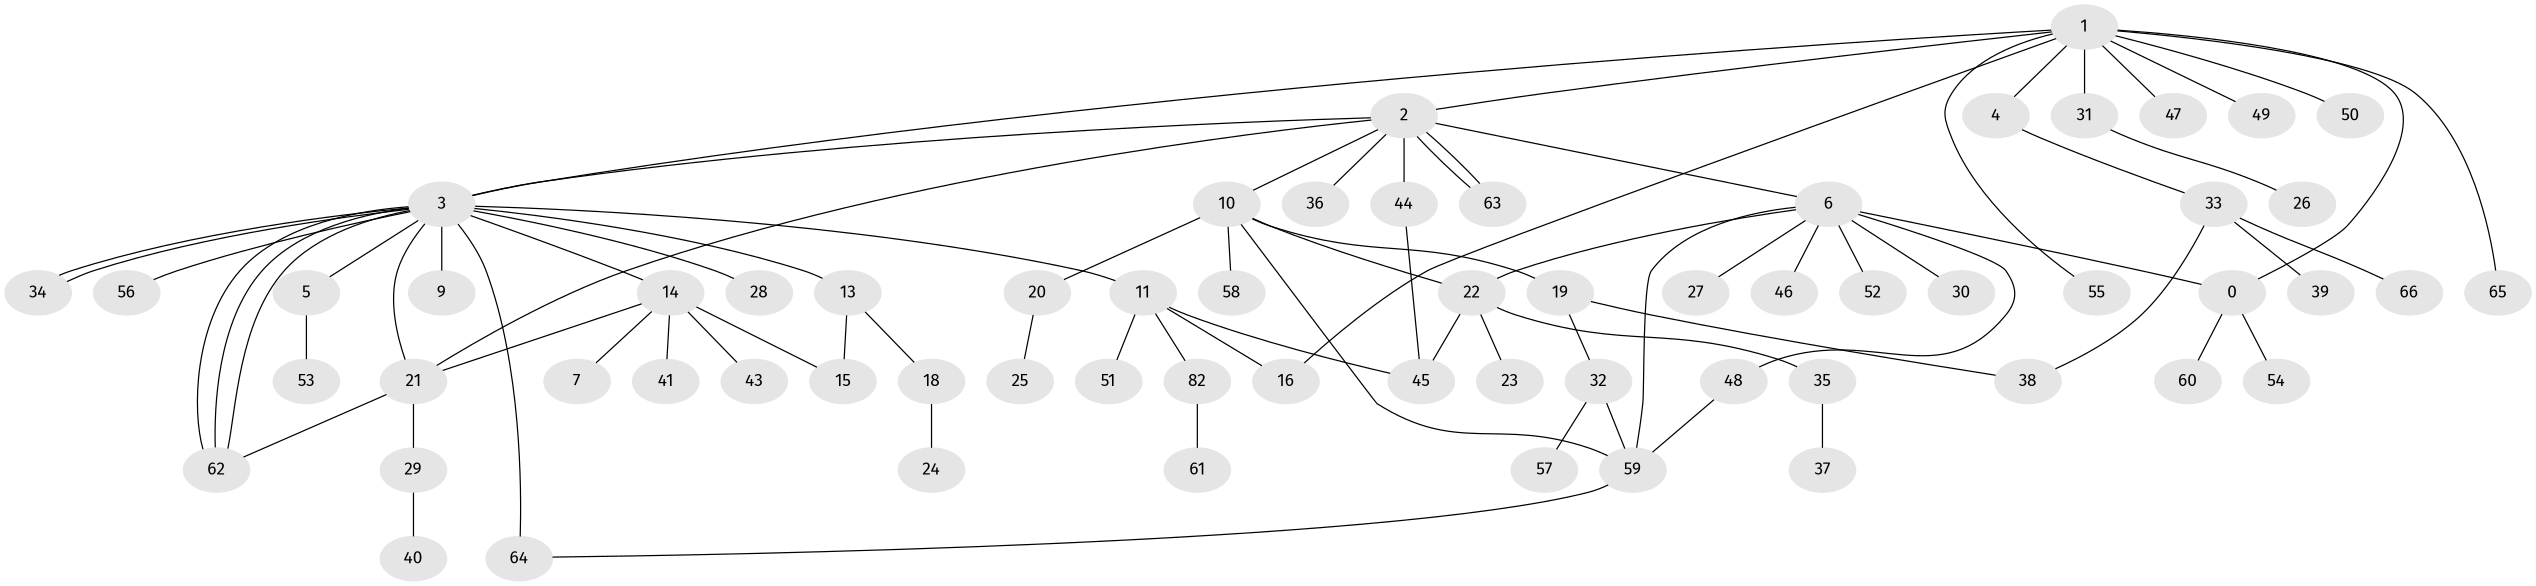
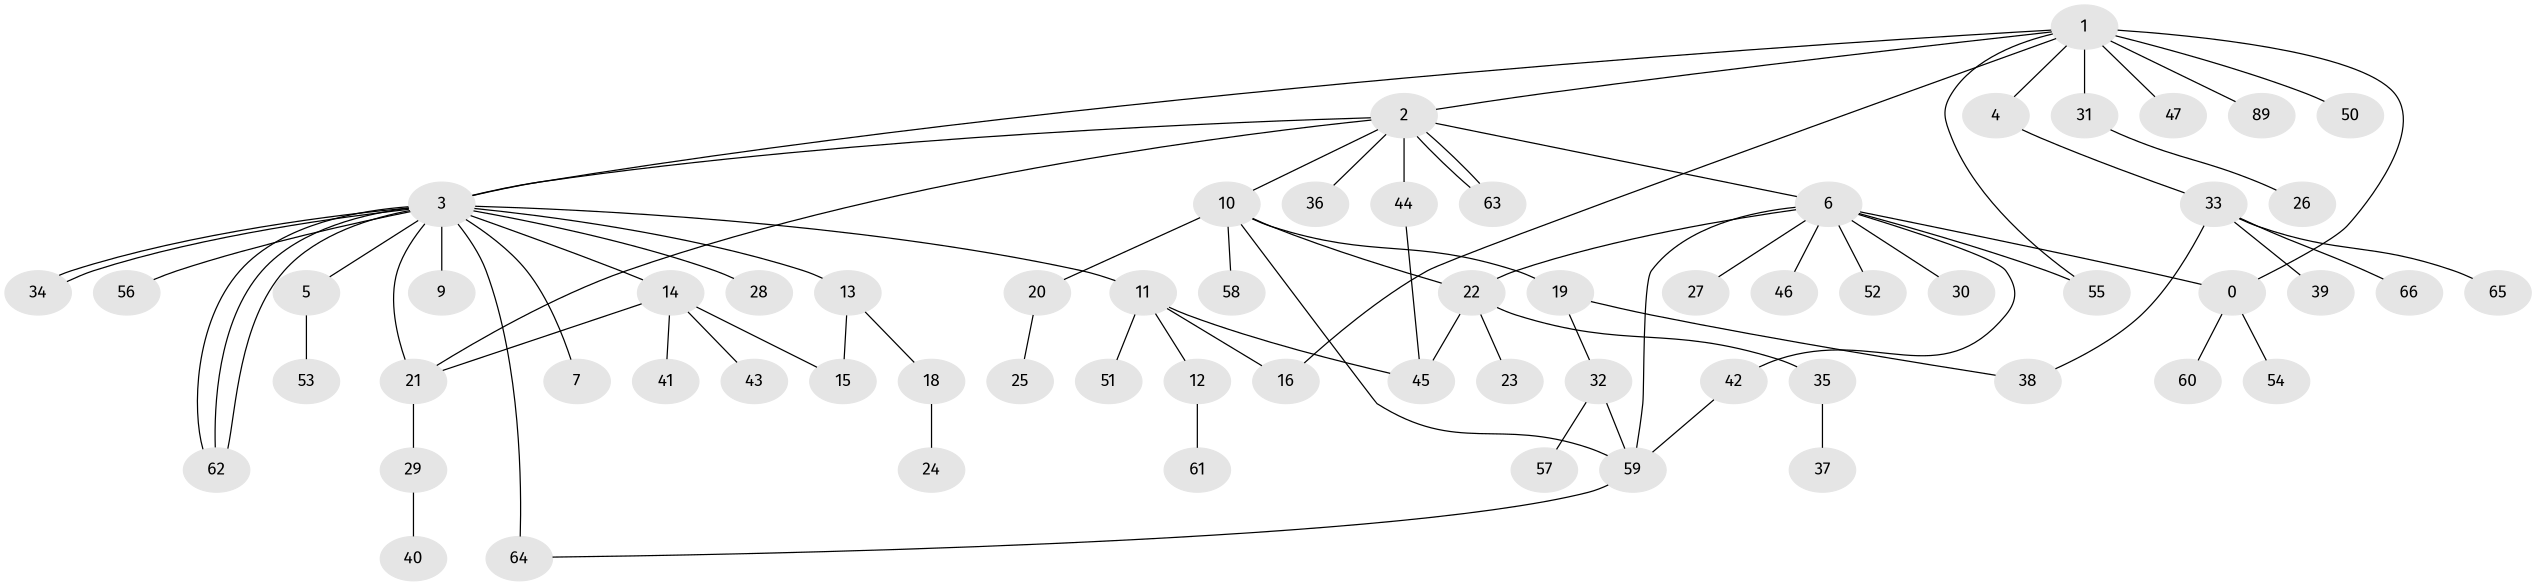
(2390, 80) -> (2356, 249)
(2262, 116) -> (2262, 116)
none -> (1986, 251)
(624, 337) -> (533, 279)
(1197, 381) -> (1197, 381)
(1734, 381) -> (1734, 381)
(315, 426) -> none
